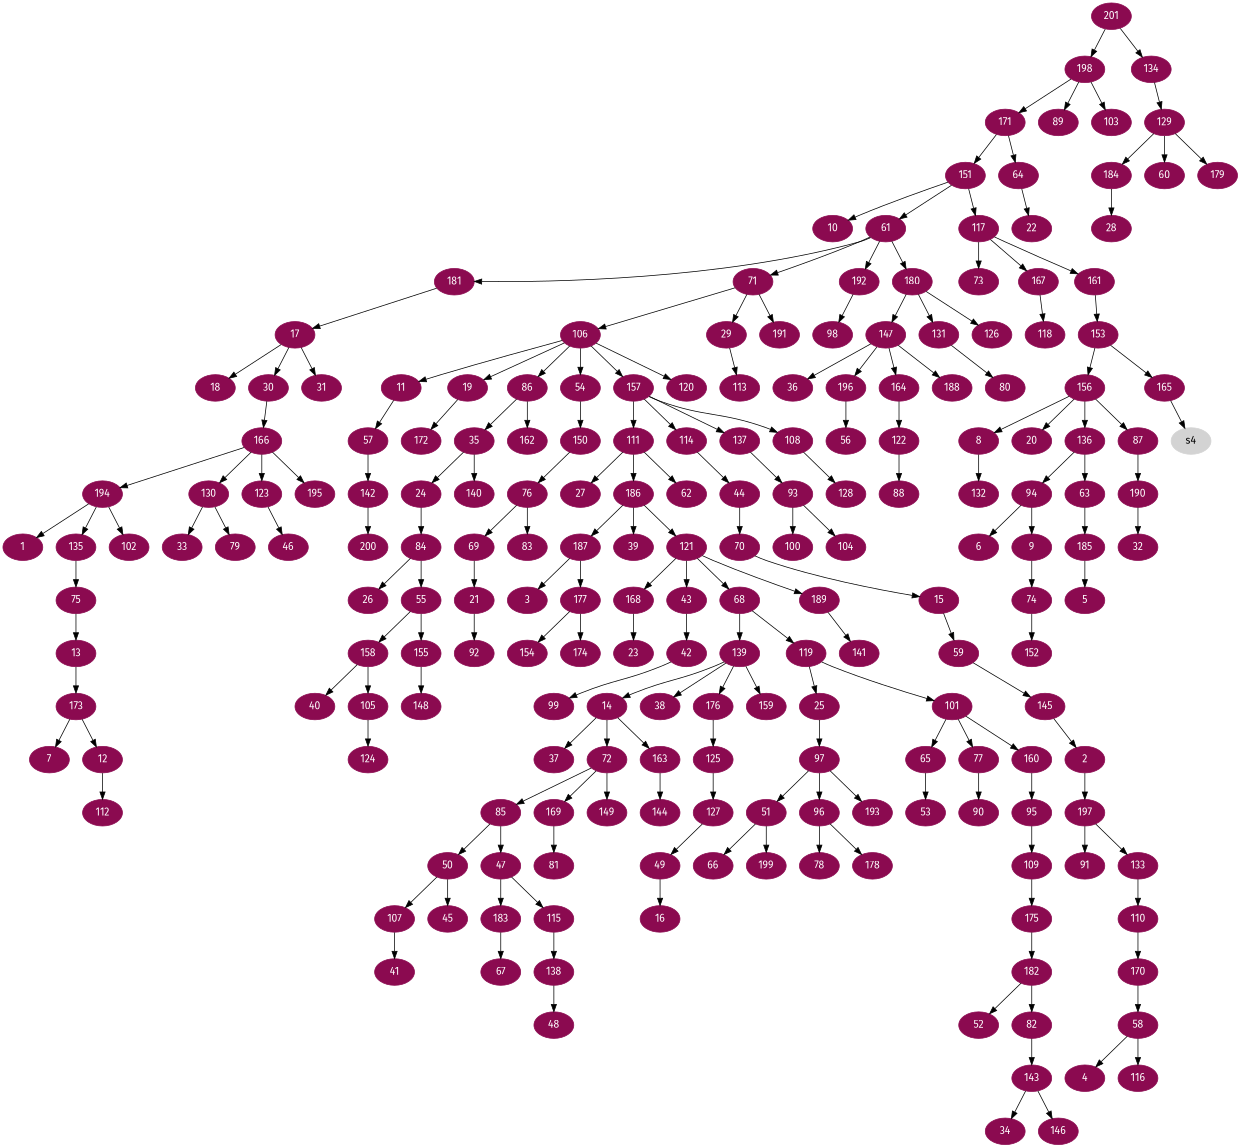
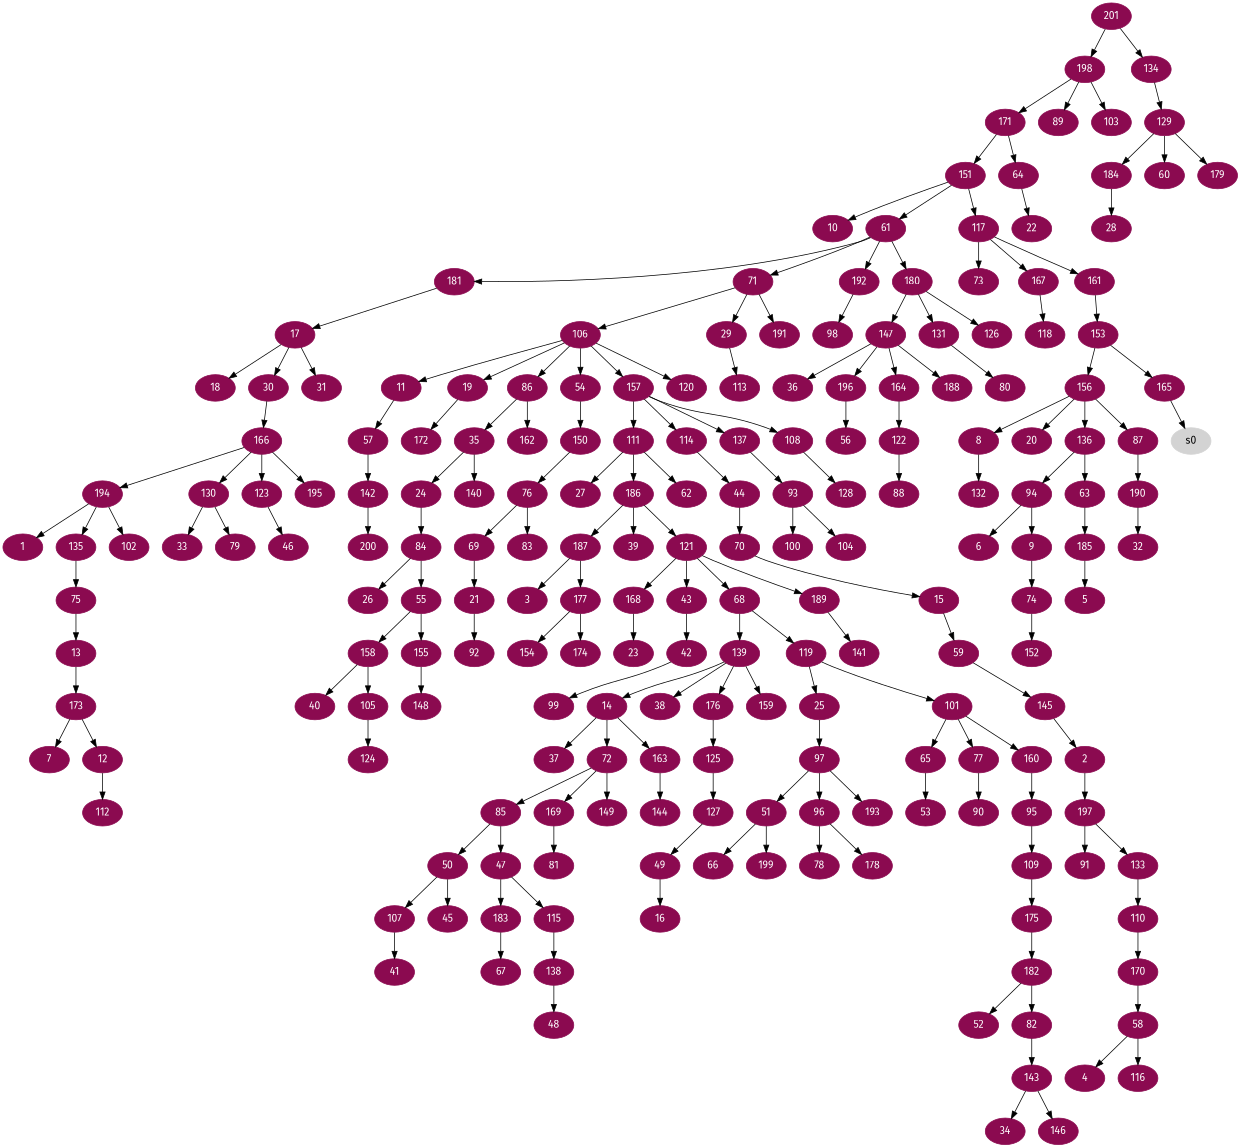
(1191, 441) -> (1191, 441)
